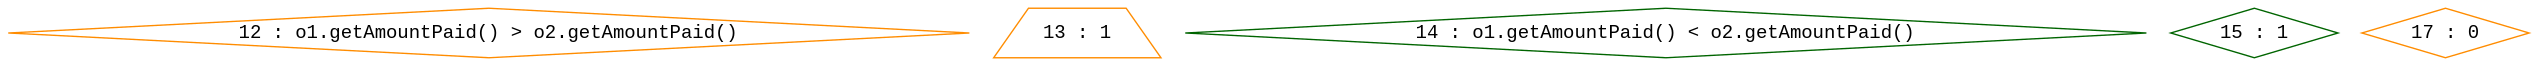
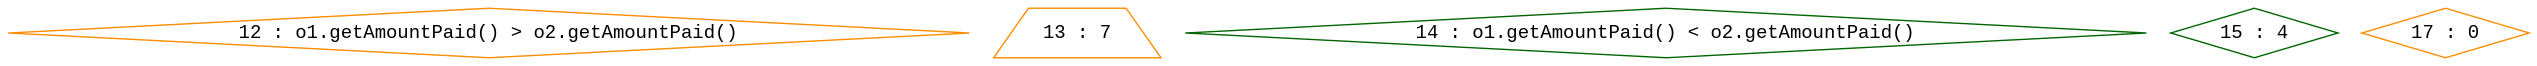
(1077, 33) -> (1077, 33)
(2254, 33) -> (2254, 33)
